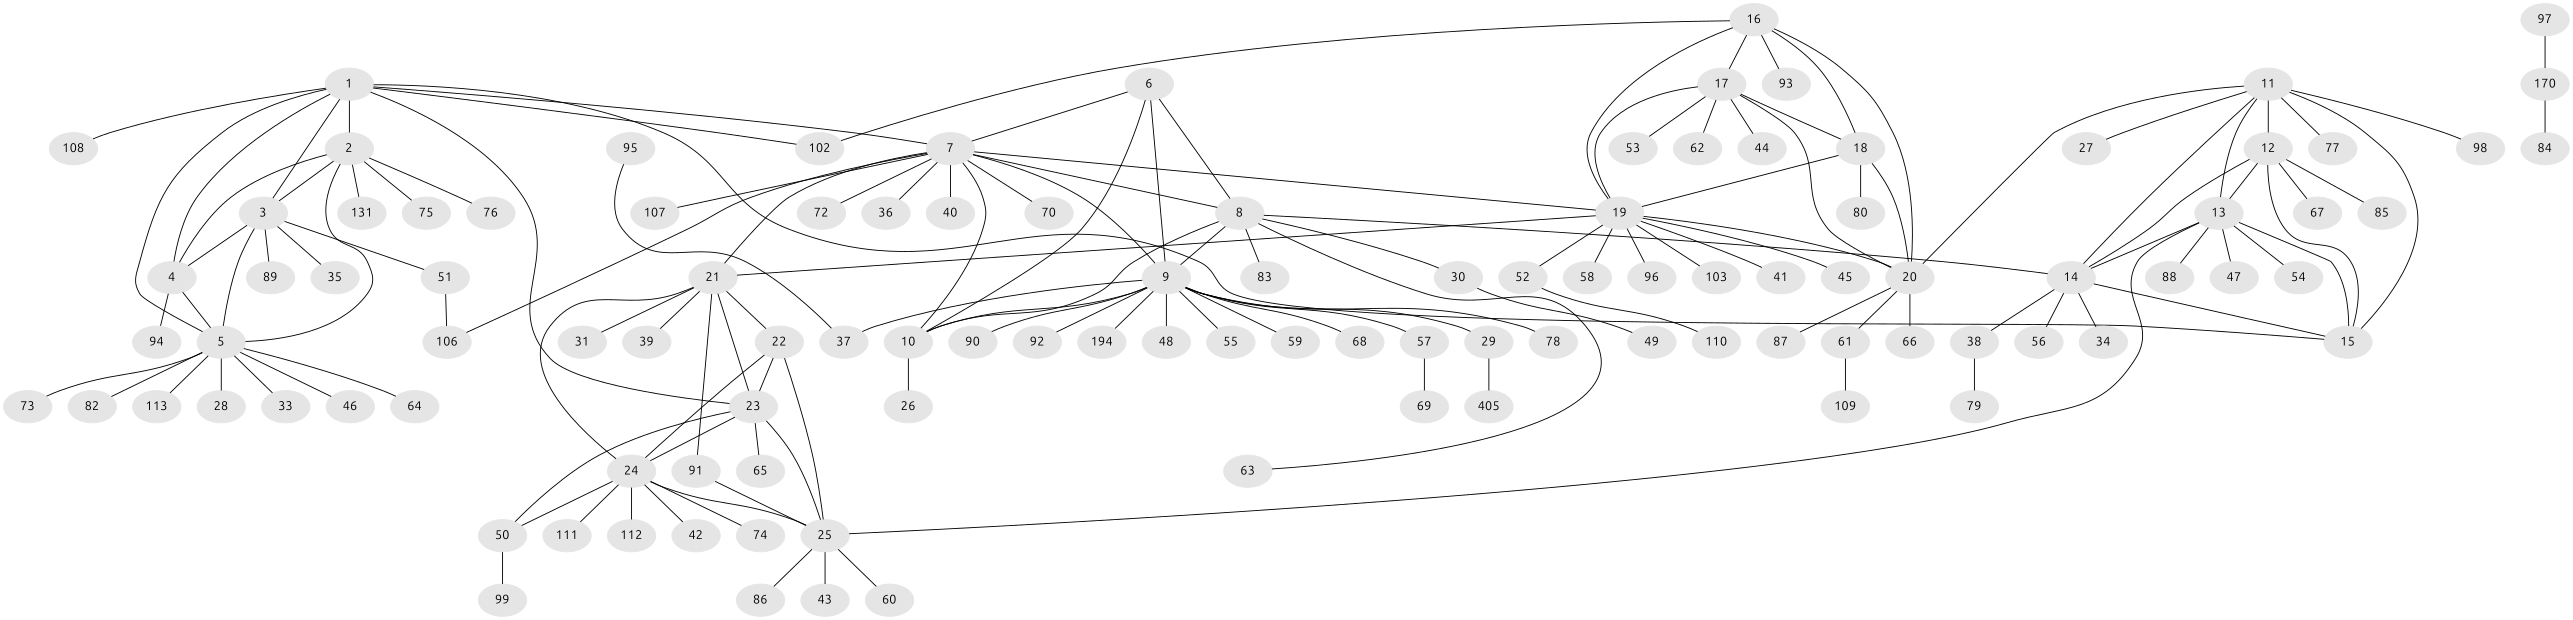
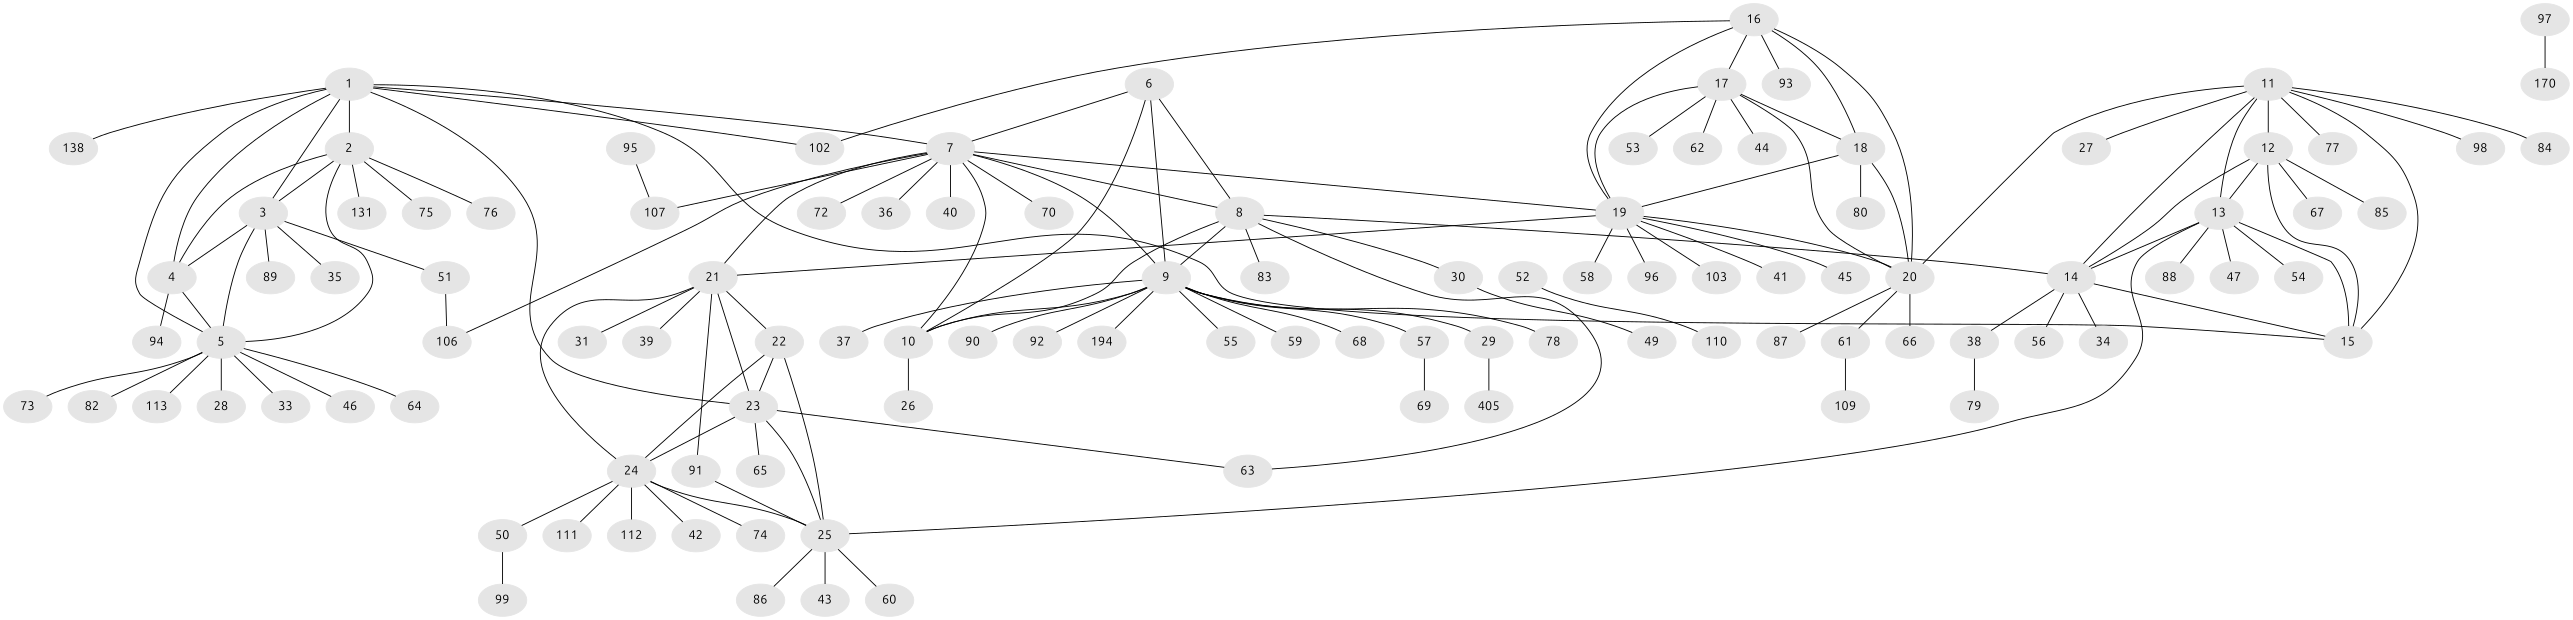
(2545, 117) -> (2411, 107)
(73, 149) -> (73, 149)
(1571, 246) -> none
(702, 252) -> (643, 181)
(1166, 342) -> none
(613, 448) -> (1001, 439)
